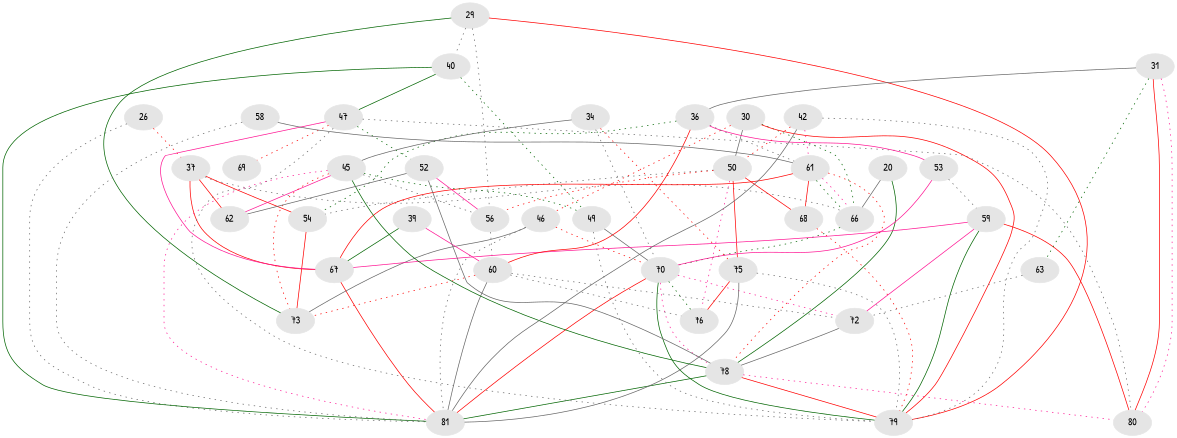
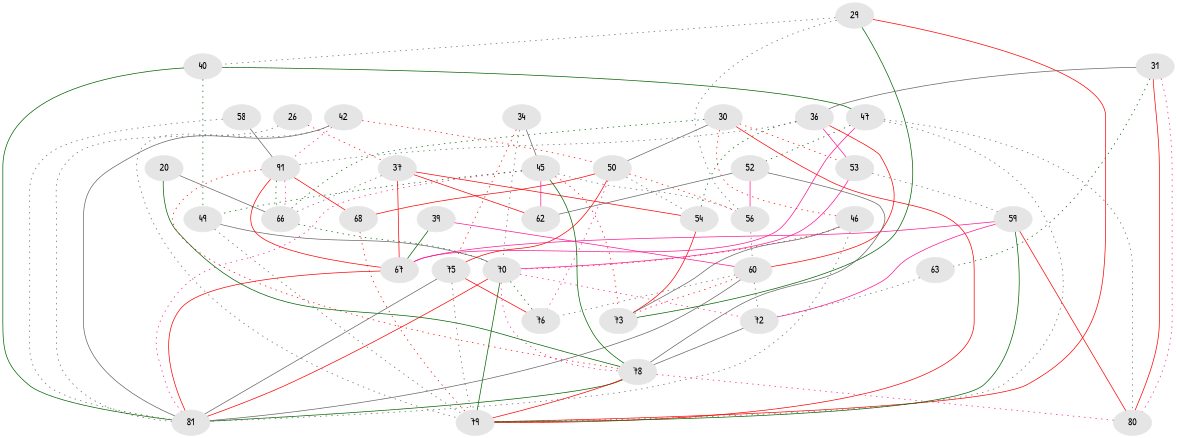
none -> (789, 142)
(242, 168) -> none
(810, 168) -> (281, 168)
